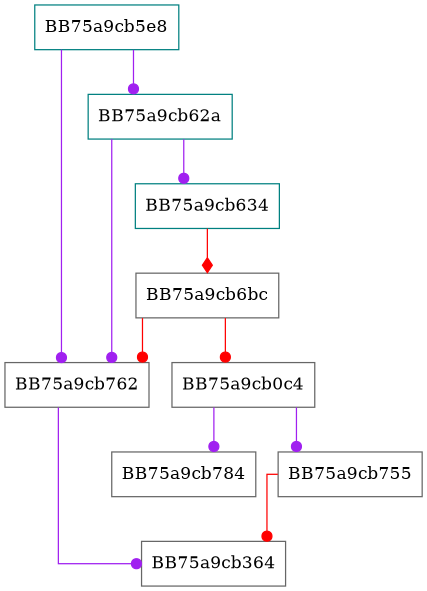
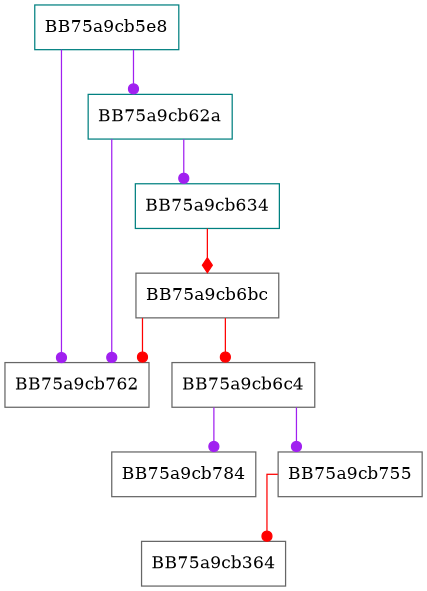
(243, 385) -> (243, 385)
(58, 522) -> none
